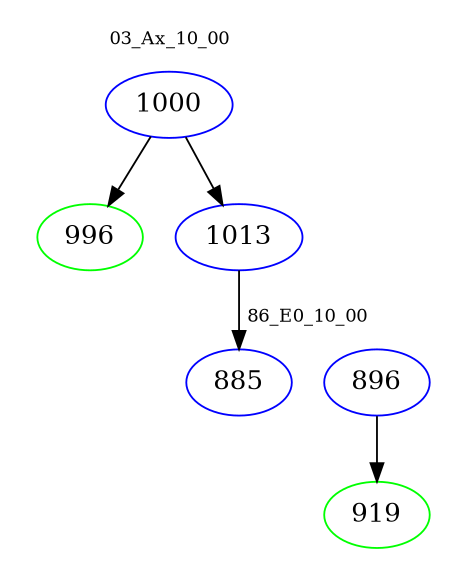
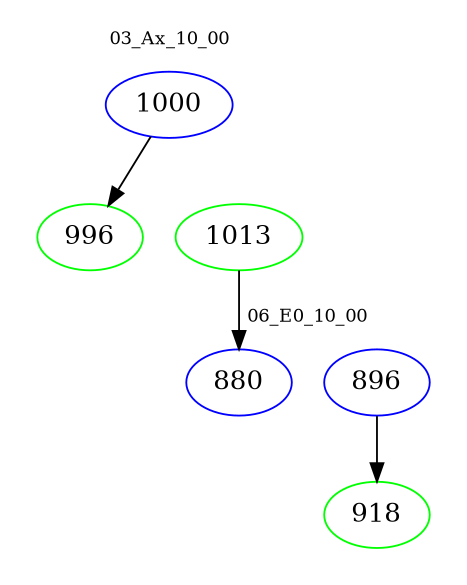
(200, 163) -> none
(239, 237) -> (239, 237)
(308, 317) -> (308, 317)
(239, 382) -> (239, 382)
(377, 515) -> (377, 515)
